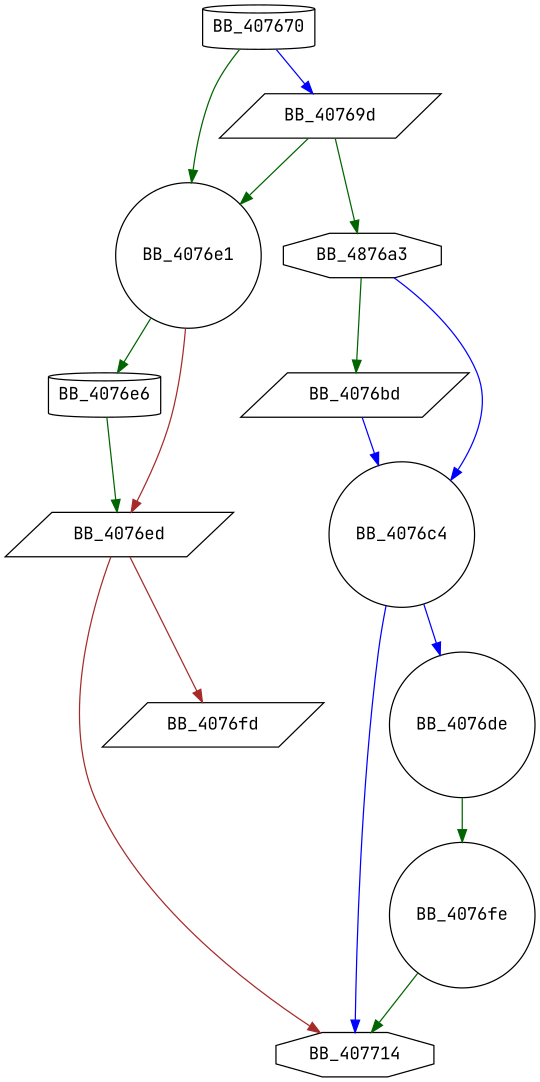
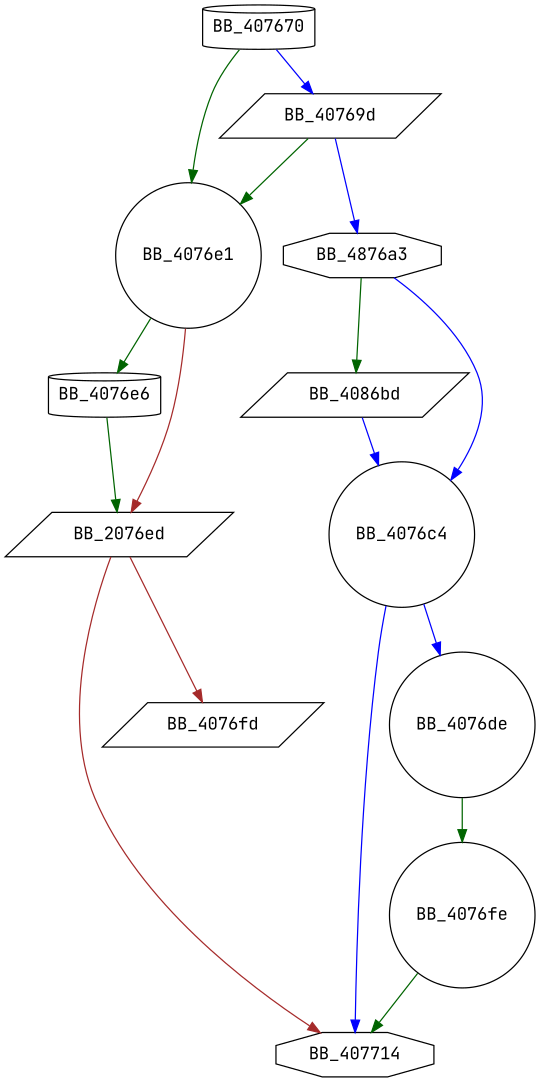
(345, 180) -> (345, 180)
(355, 395) -> (355, 395)
(119, 535) -> (119, 535)
